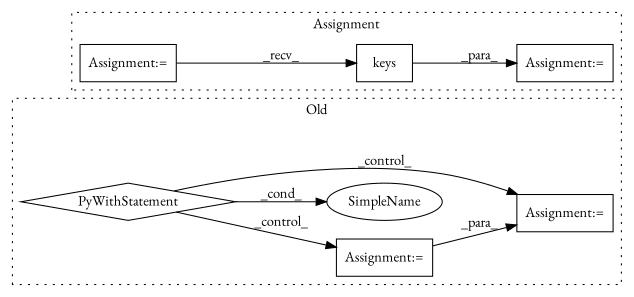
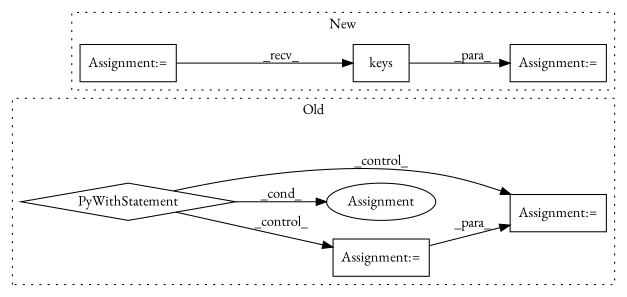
(347, 24) -> (343, 24)
(385, 202) -> (381, 202)
